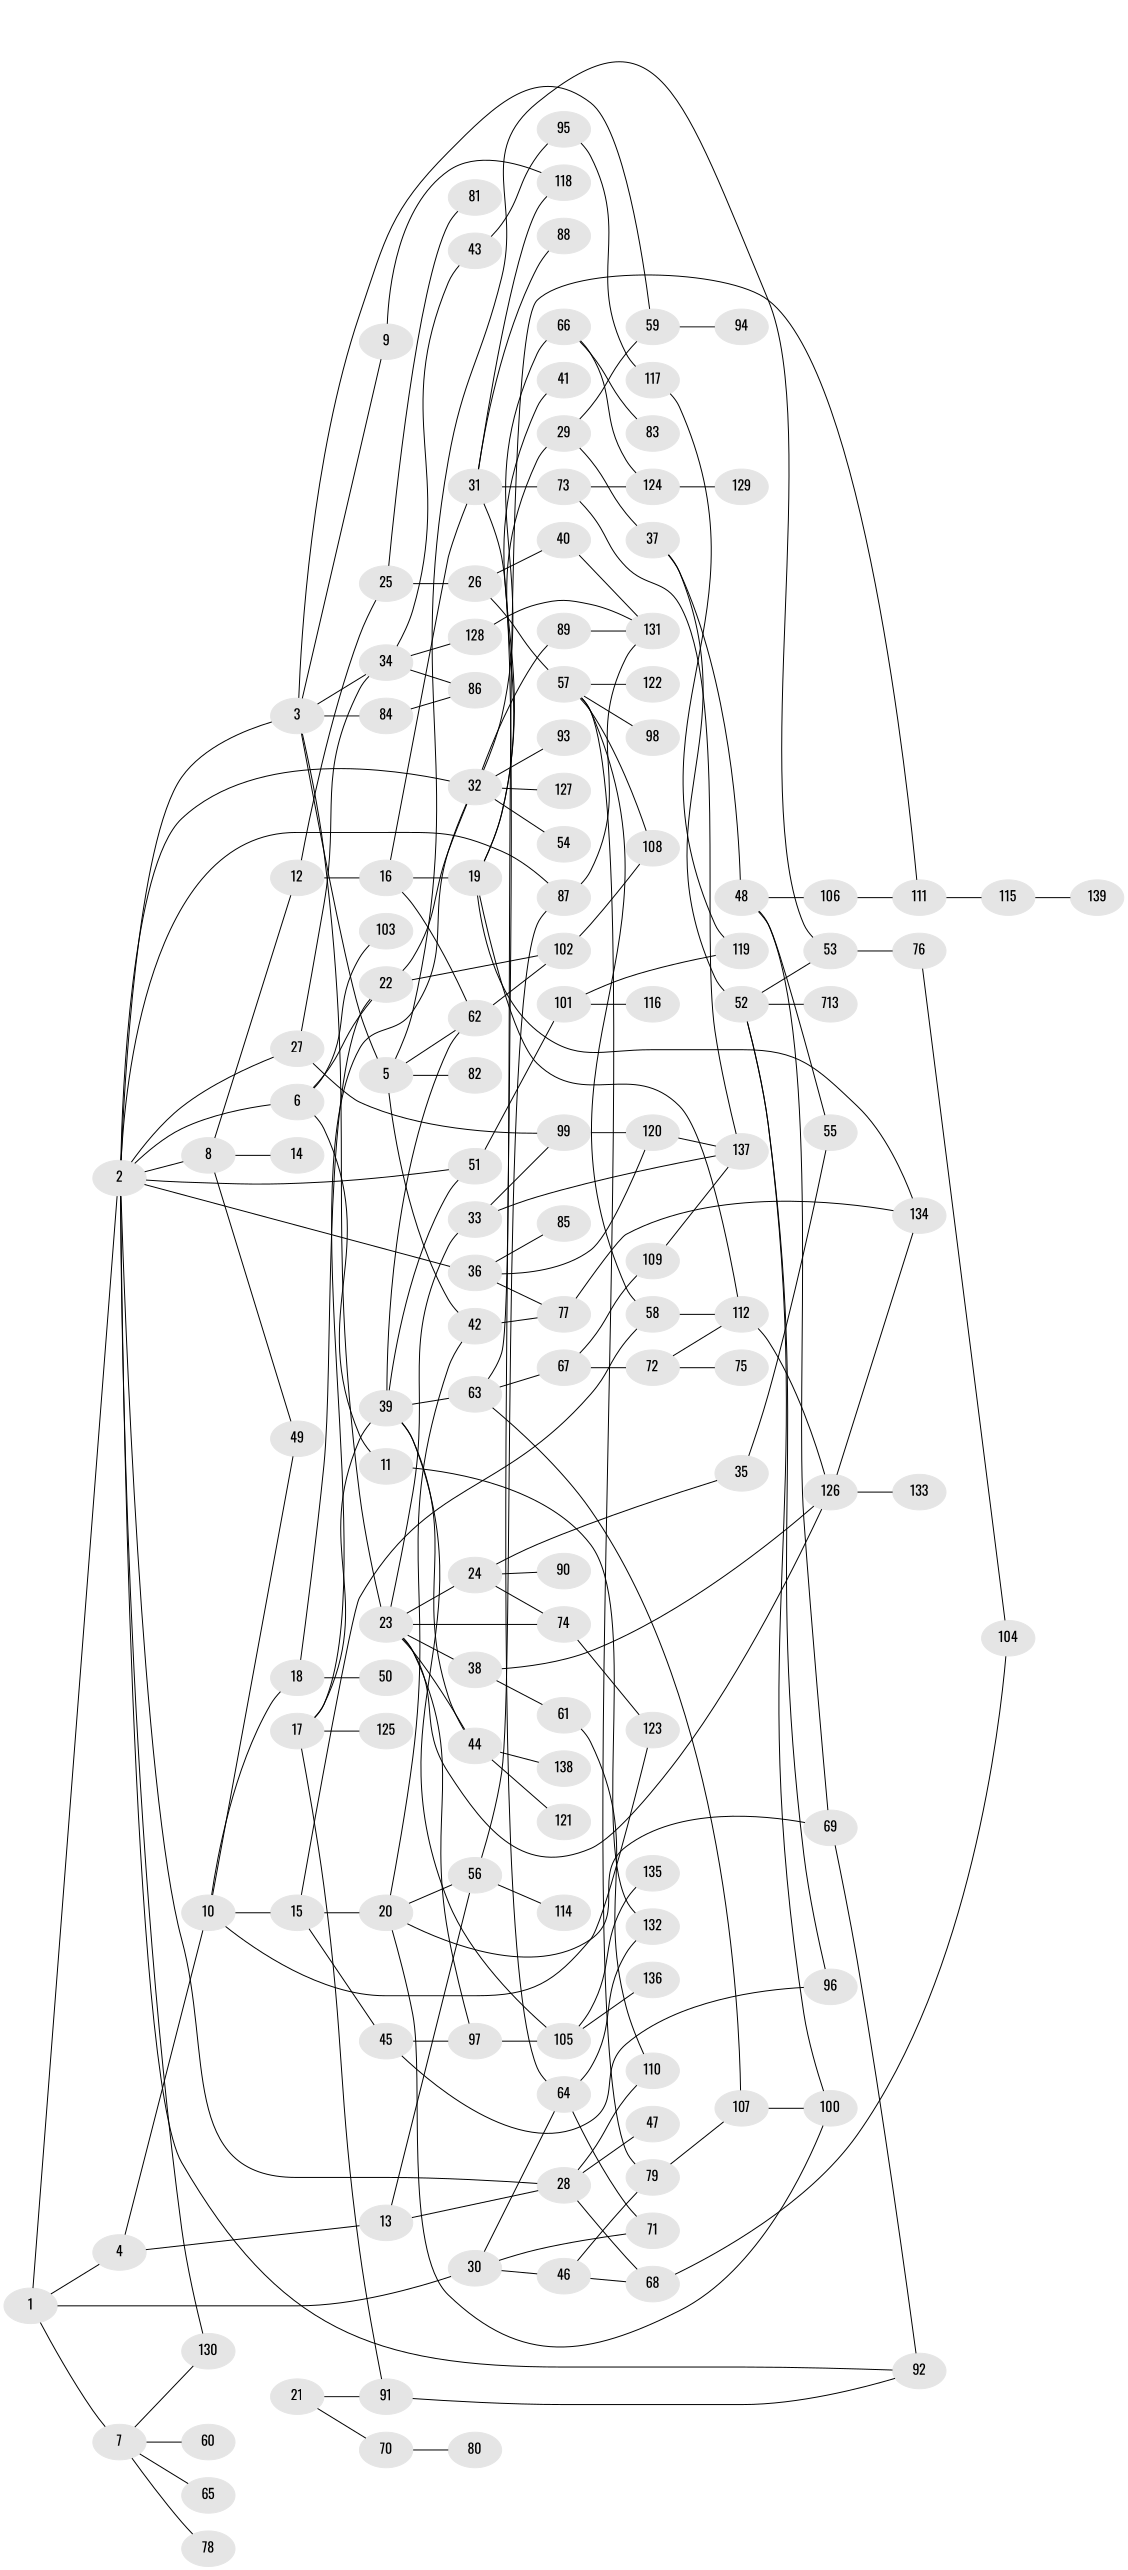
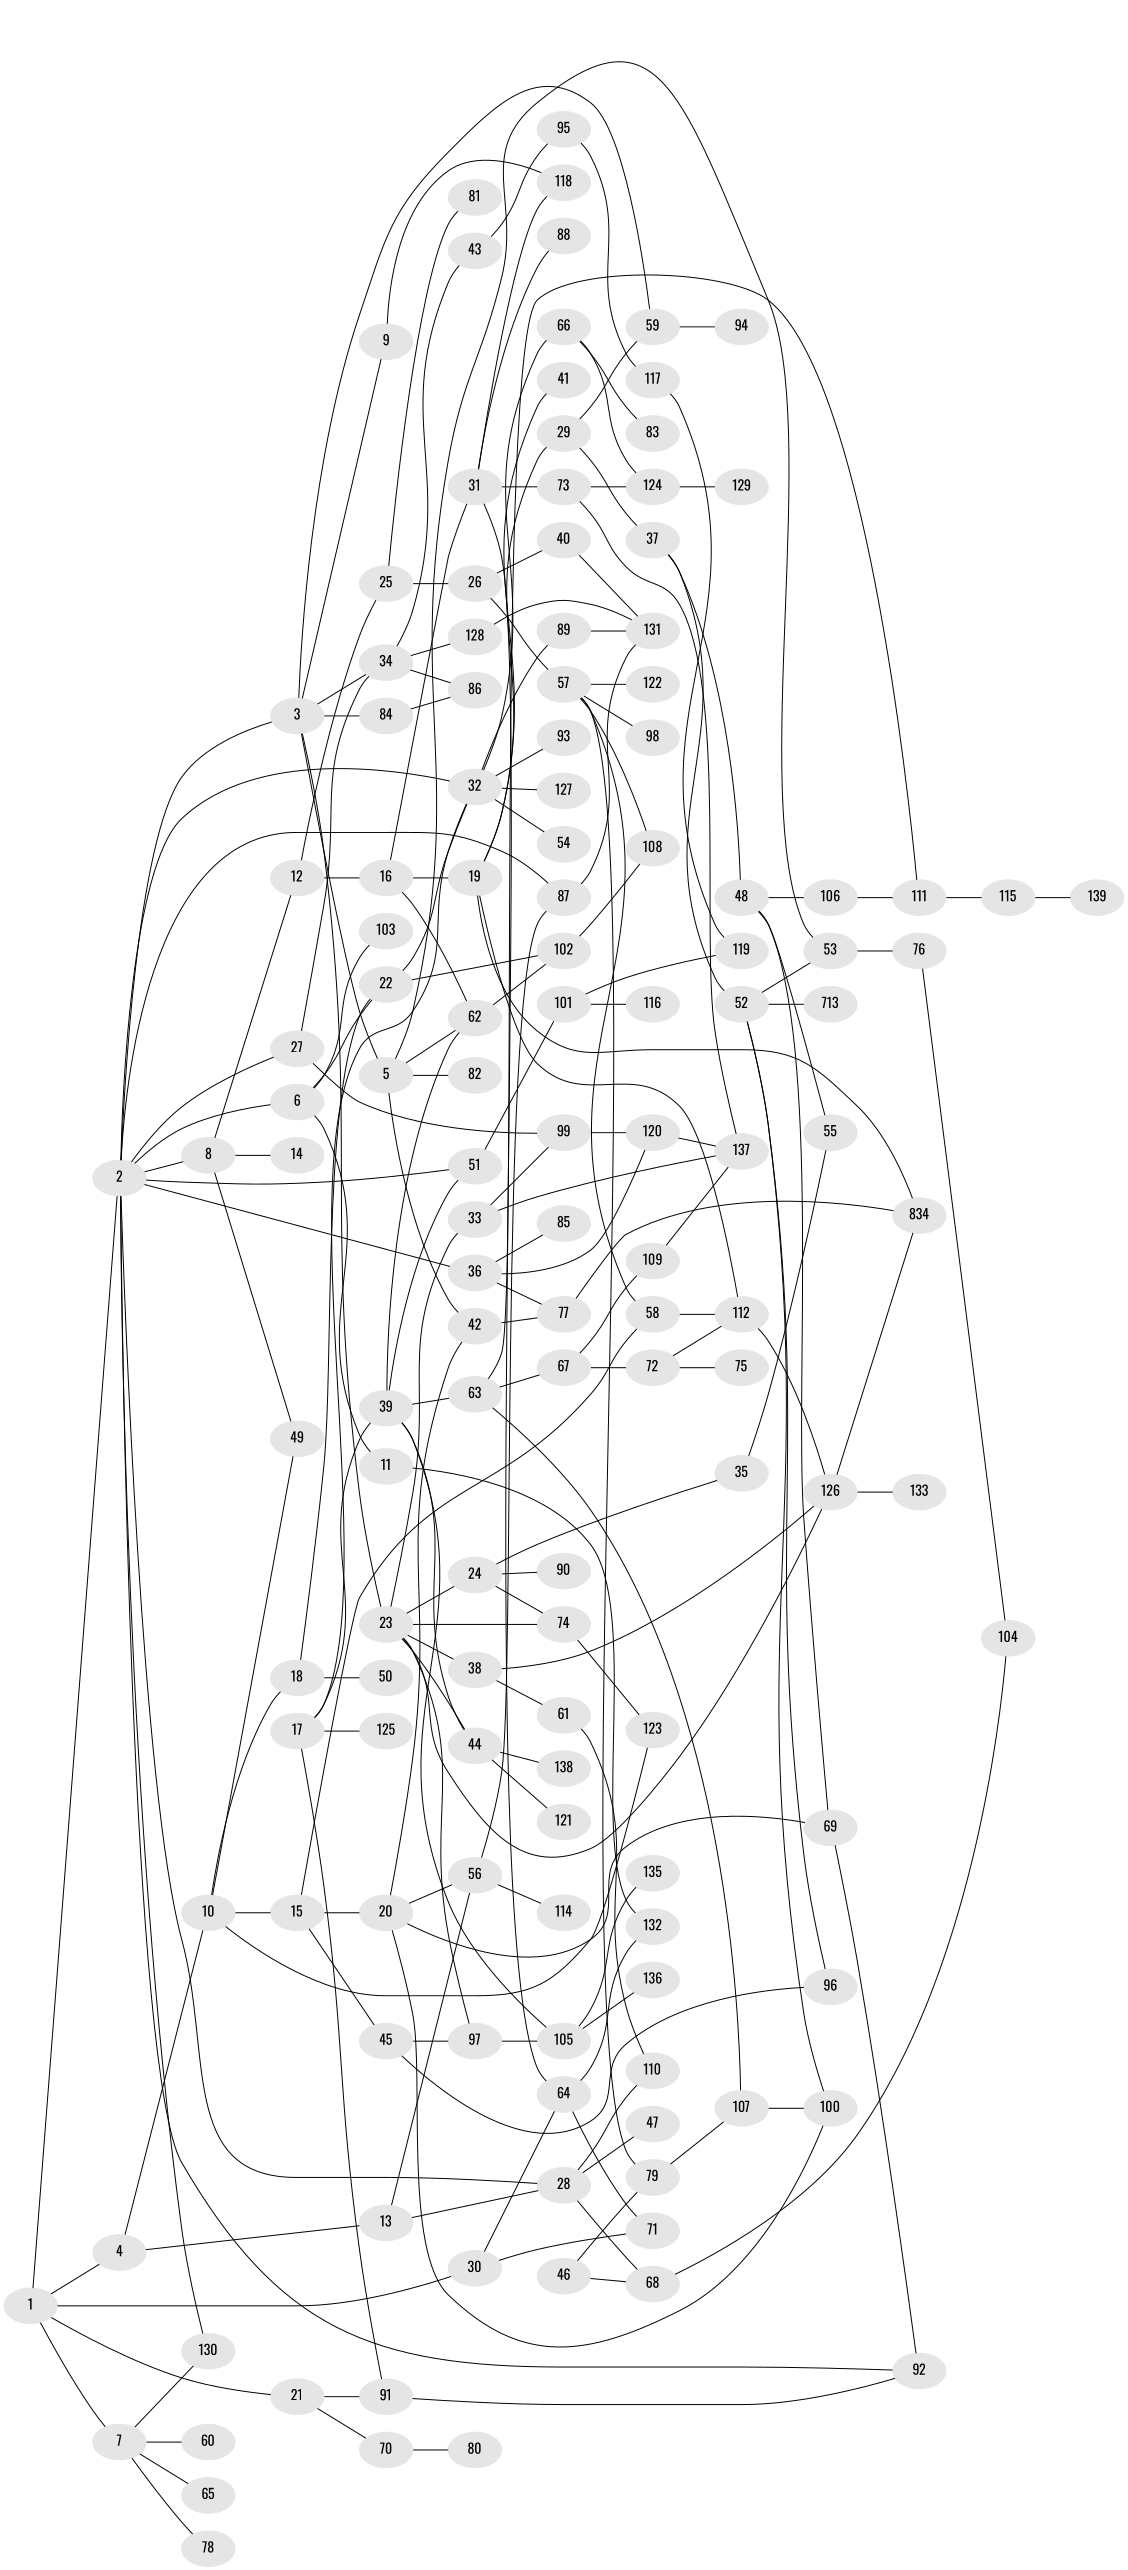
(919, 1216) -> (919, 1216)
(519, 2272) -> none
none -> (157, 2369)
